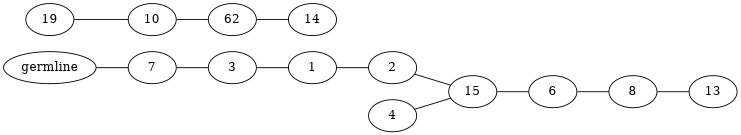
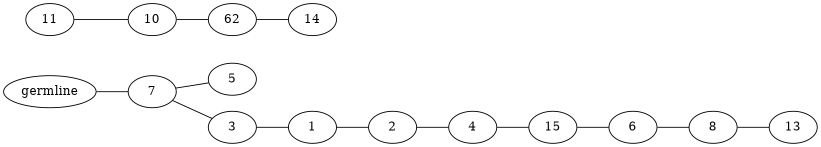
(50, 20) -> (50, 20)
none -> (232, 79)
(433, 80) -> (433, 127)
